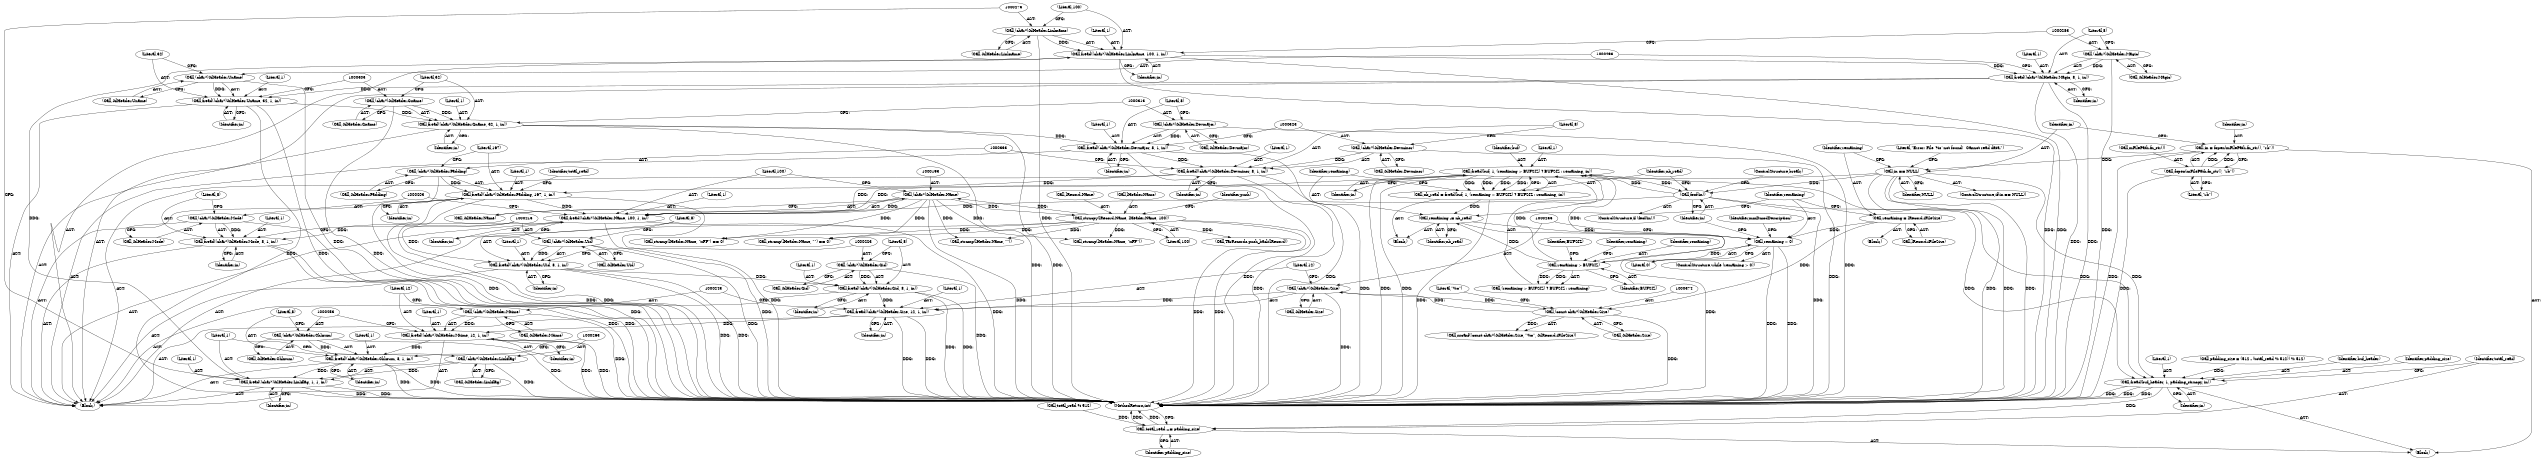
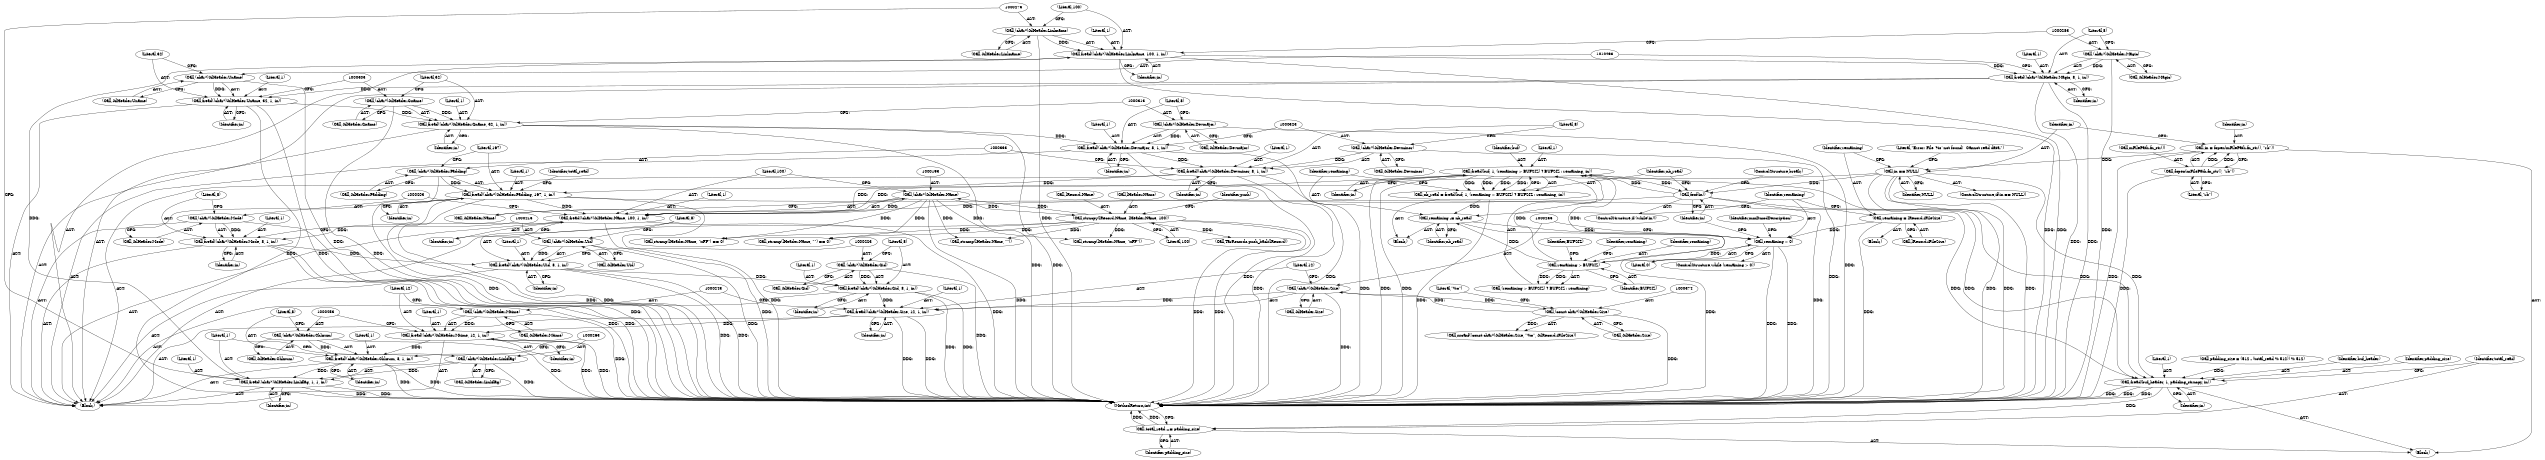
(1605, 54) -> (1605, 54)
none -> (1619, 203)
(1626, 219) -> (1626, 219)
(409, 229) -> (369, 258)
(1750, 282) -> (1603, 403)
(1069, 406) -> none
